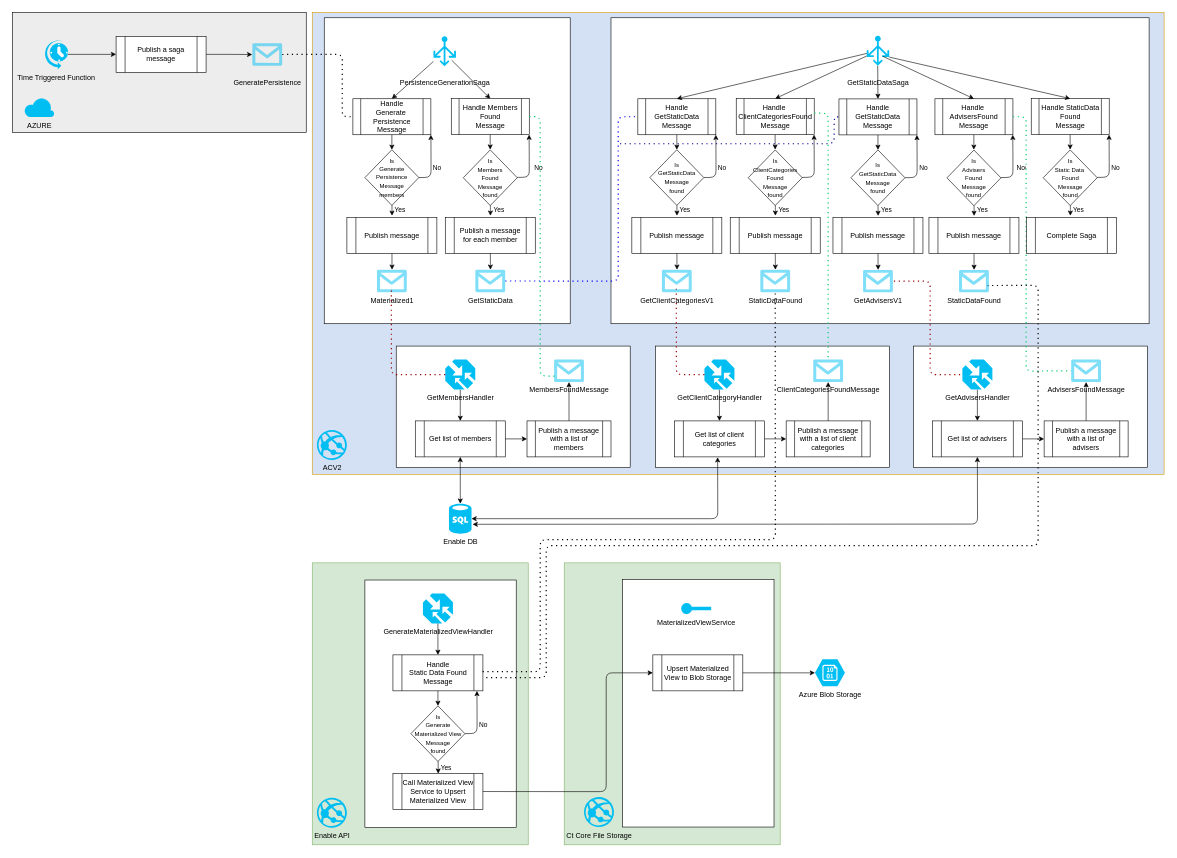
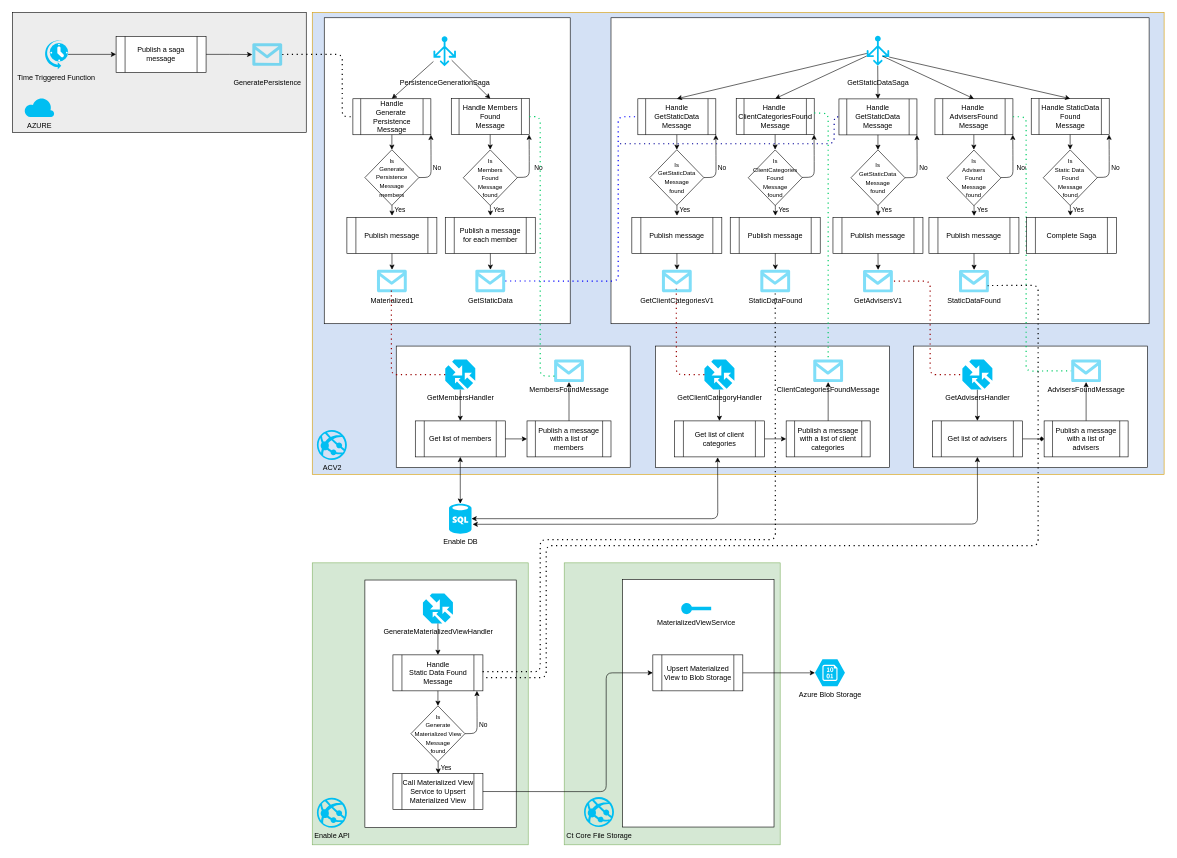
(1040, 439) -> (1040, 439)
